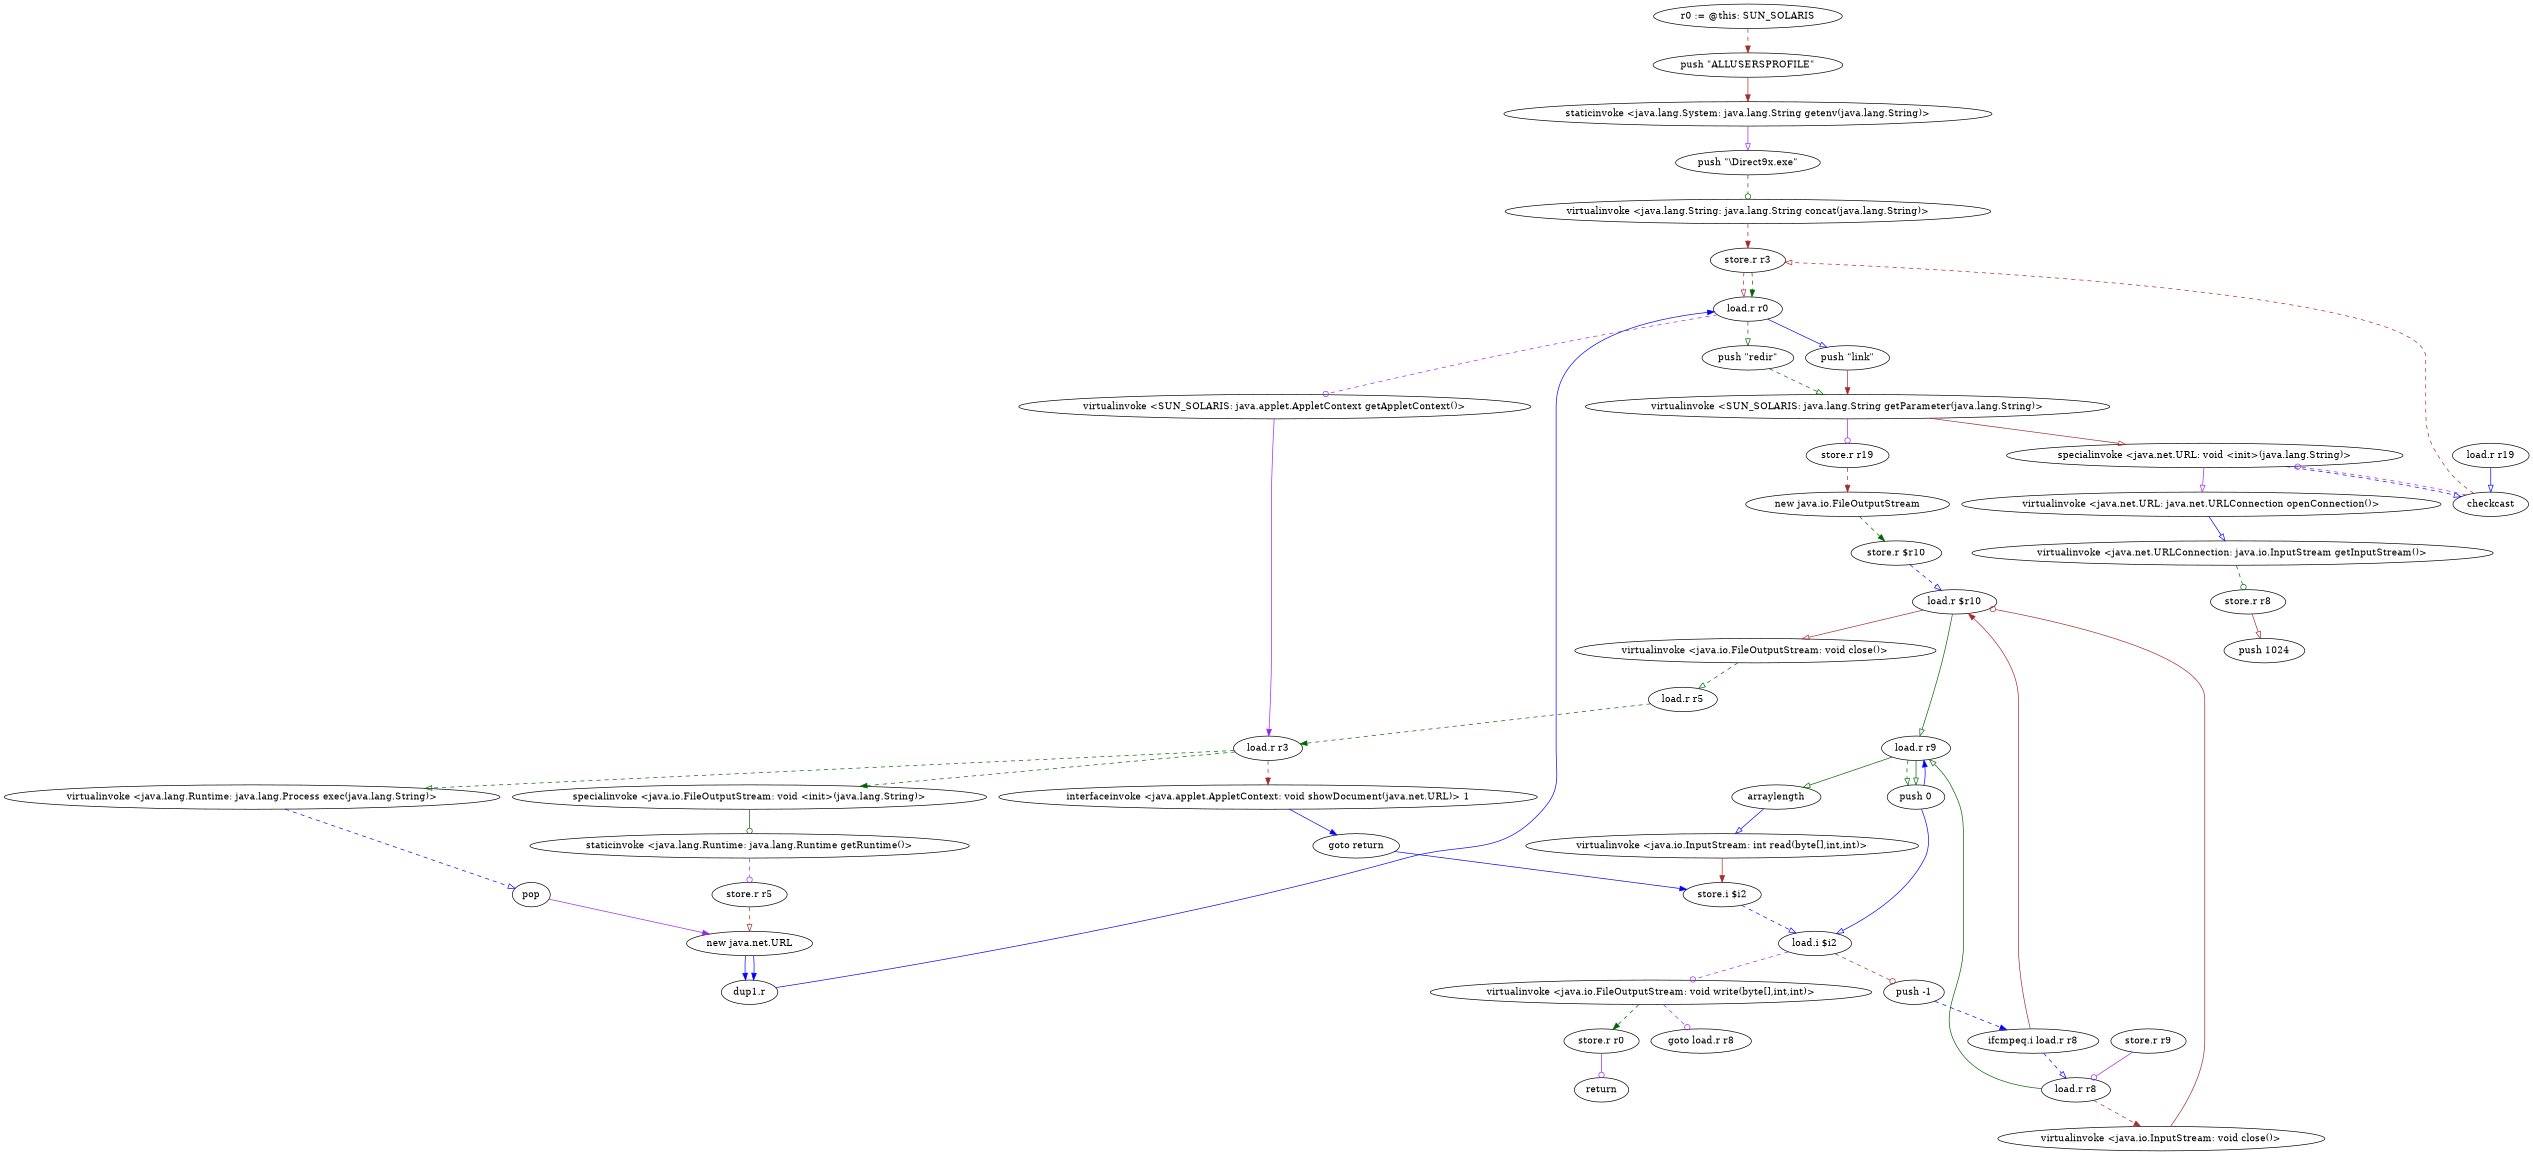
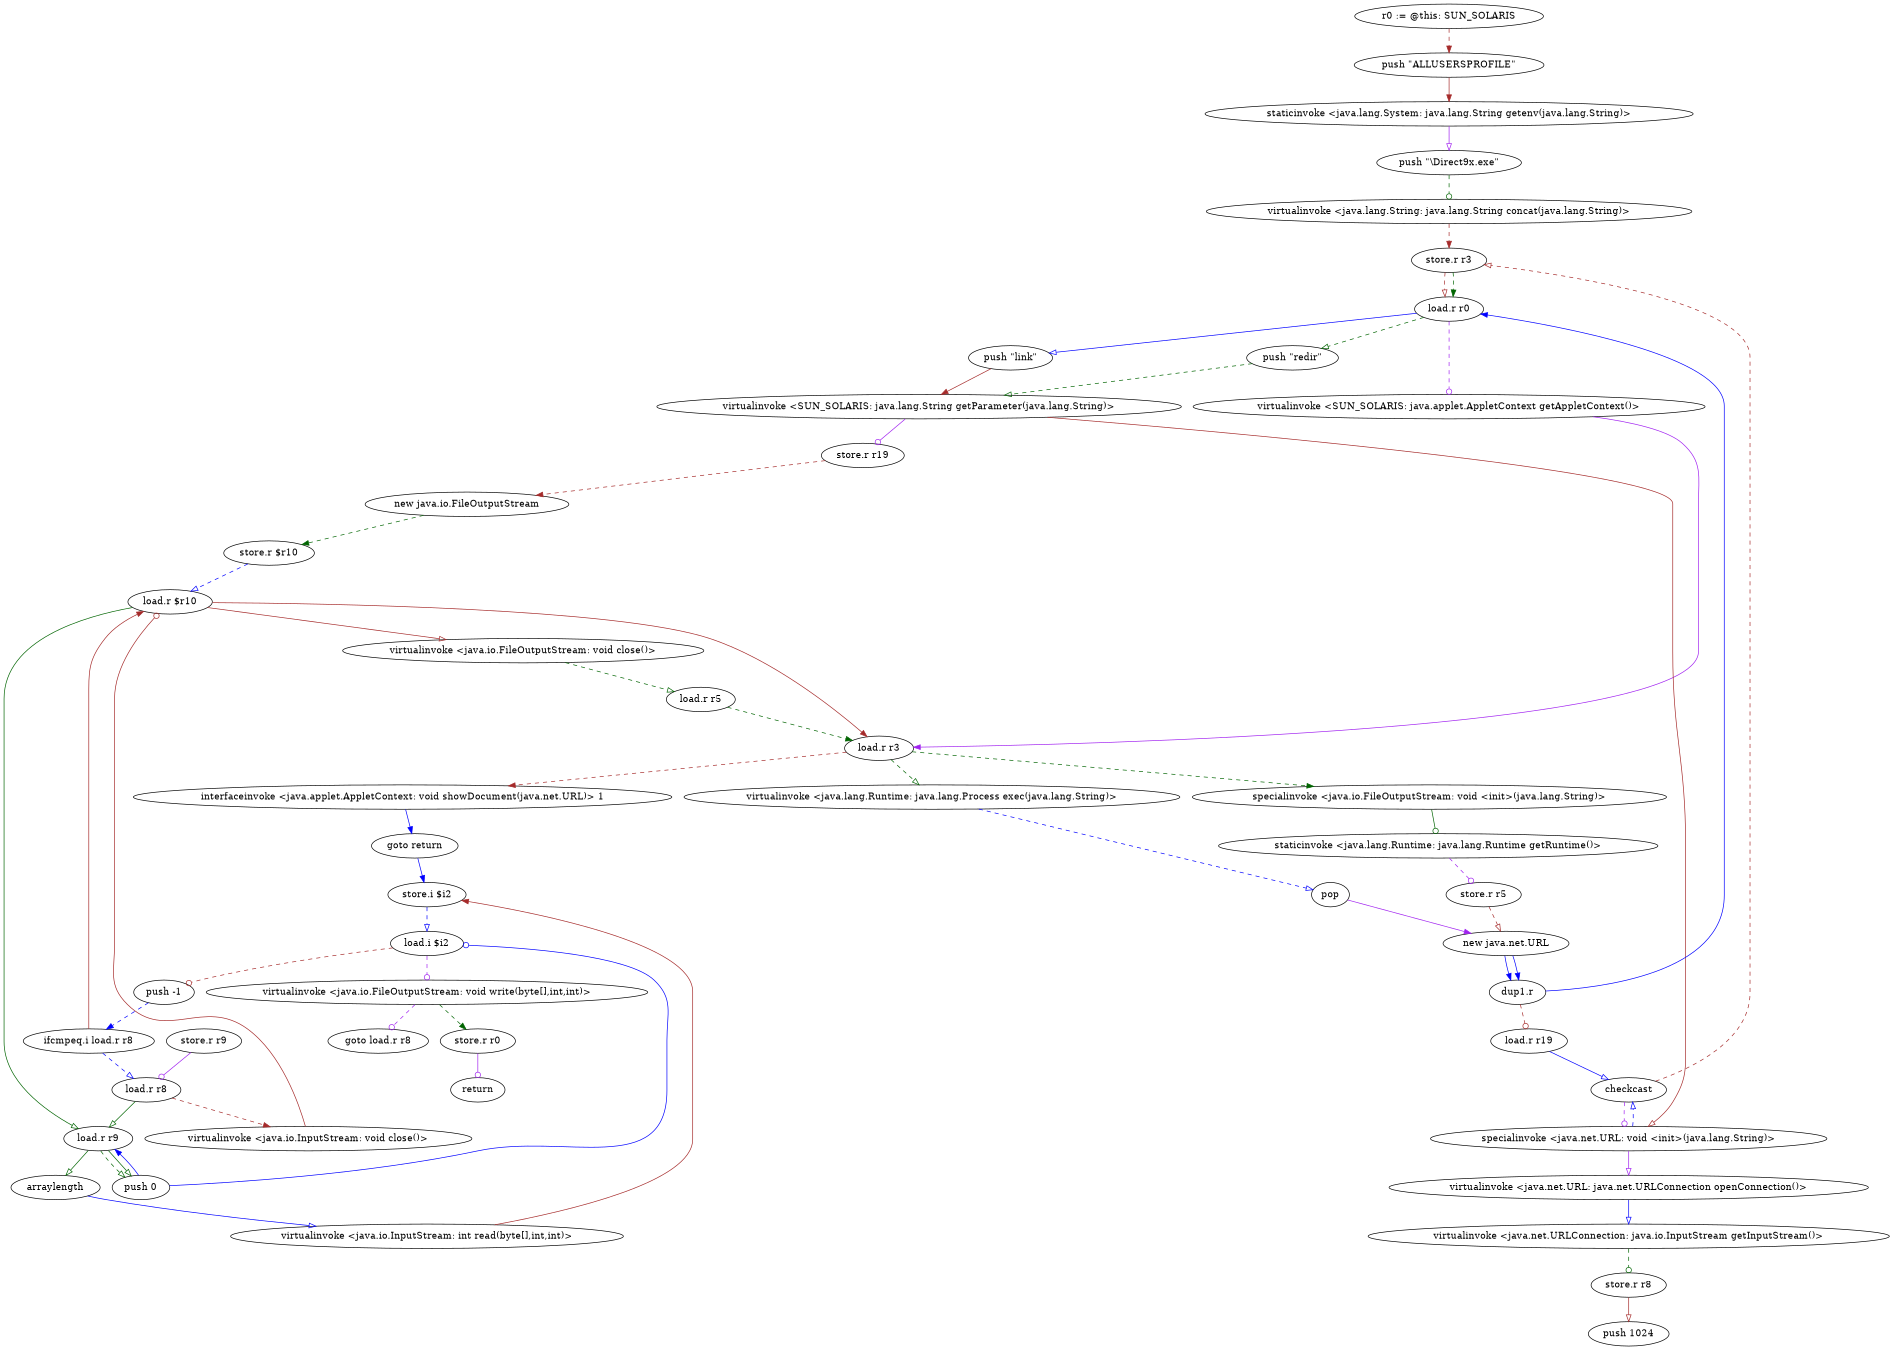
none -> (552, 615)
(1908, 883) -> (586, 1147)
none -> (1523, 1014)
